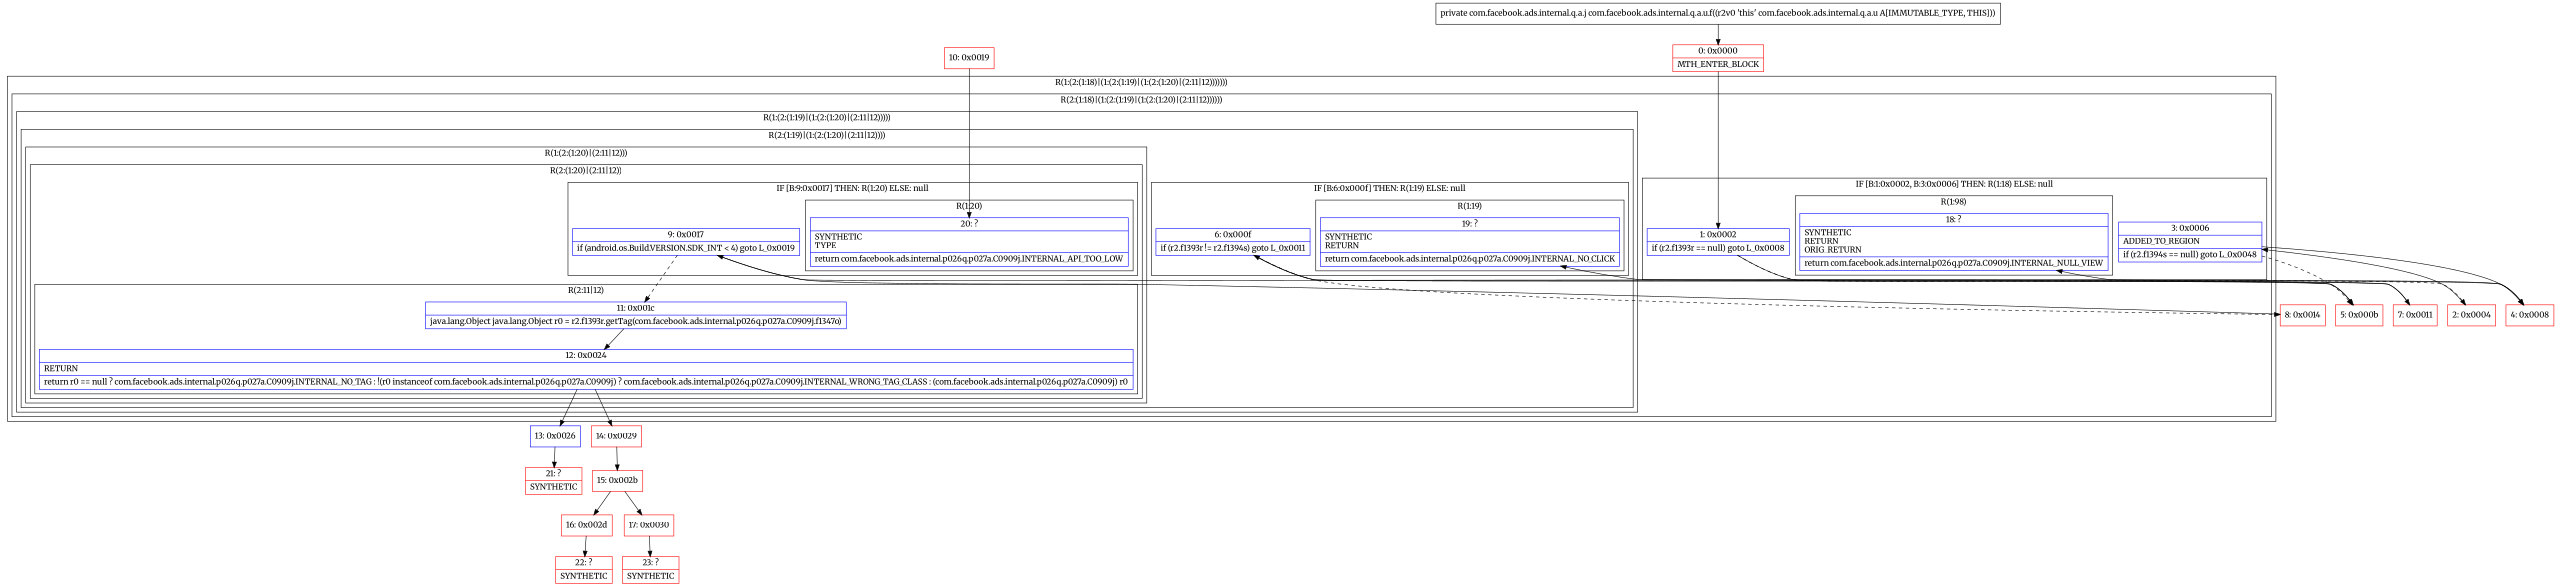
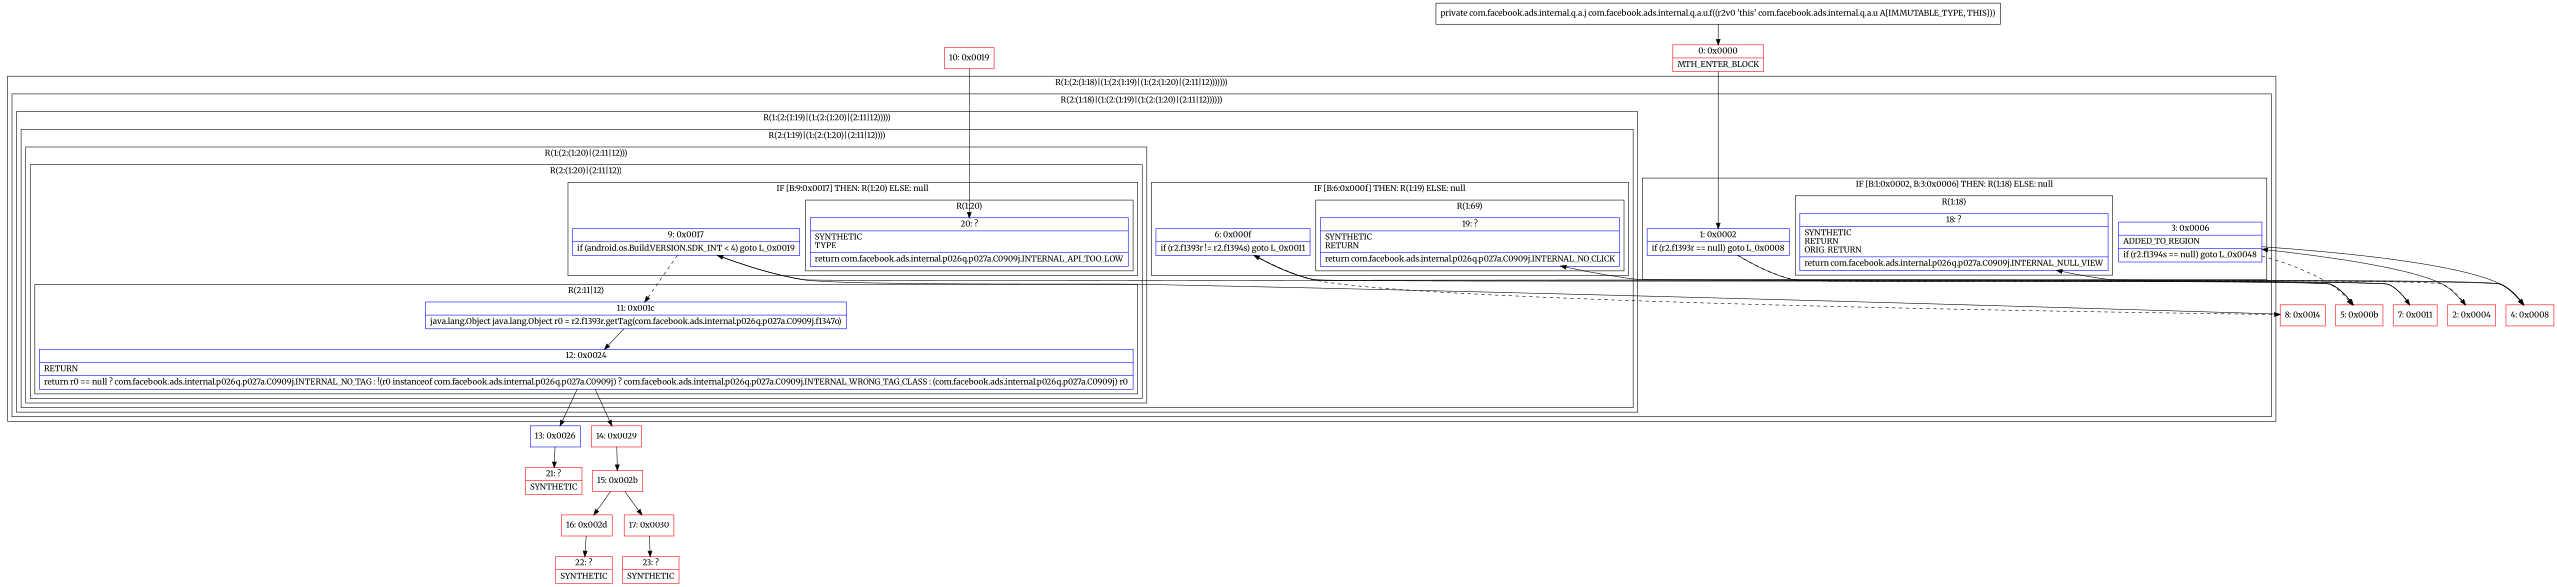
(1954, 202) -> (1954, 202)
(1470, 207) -> (1470, 207)
